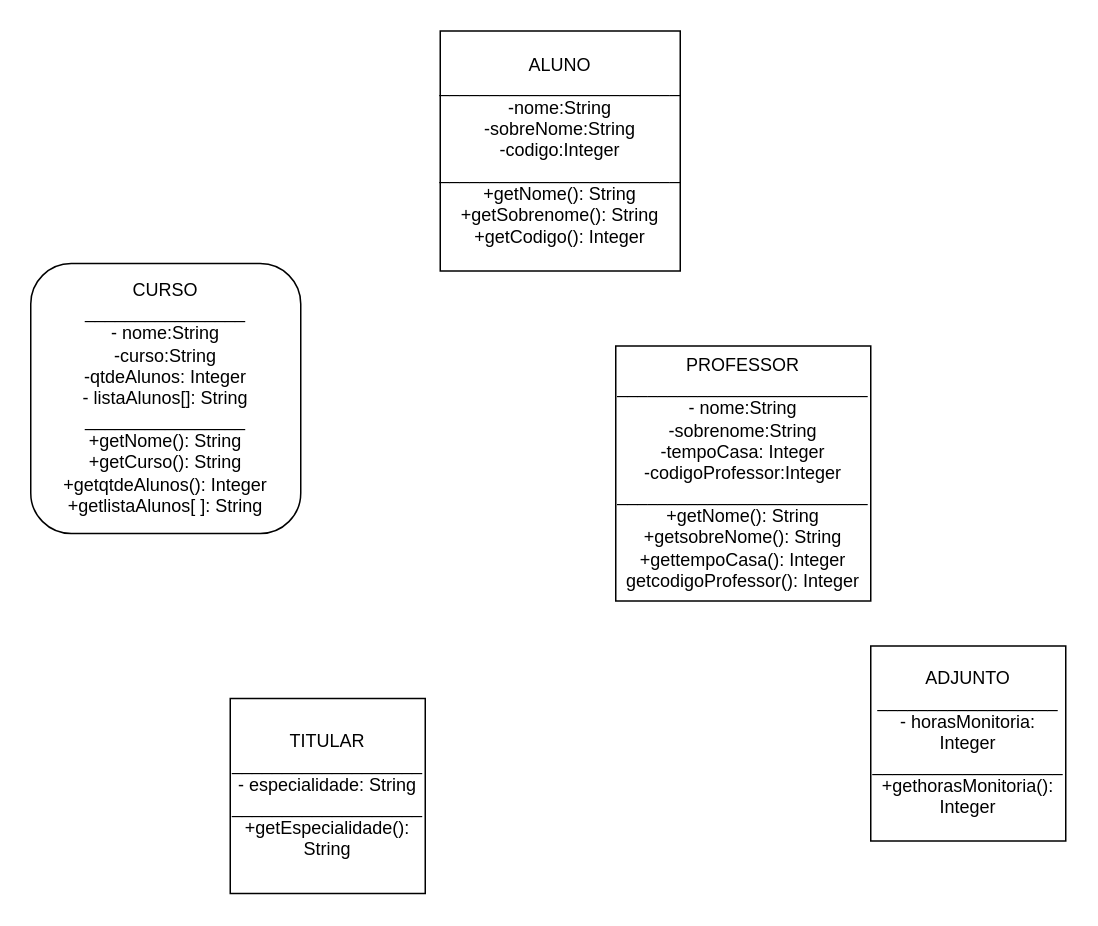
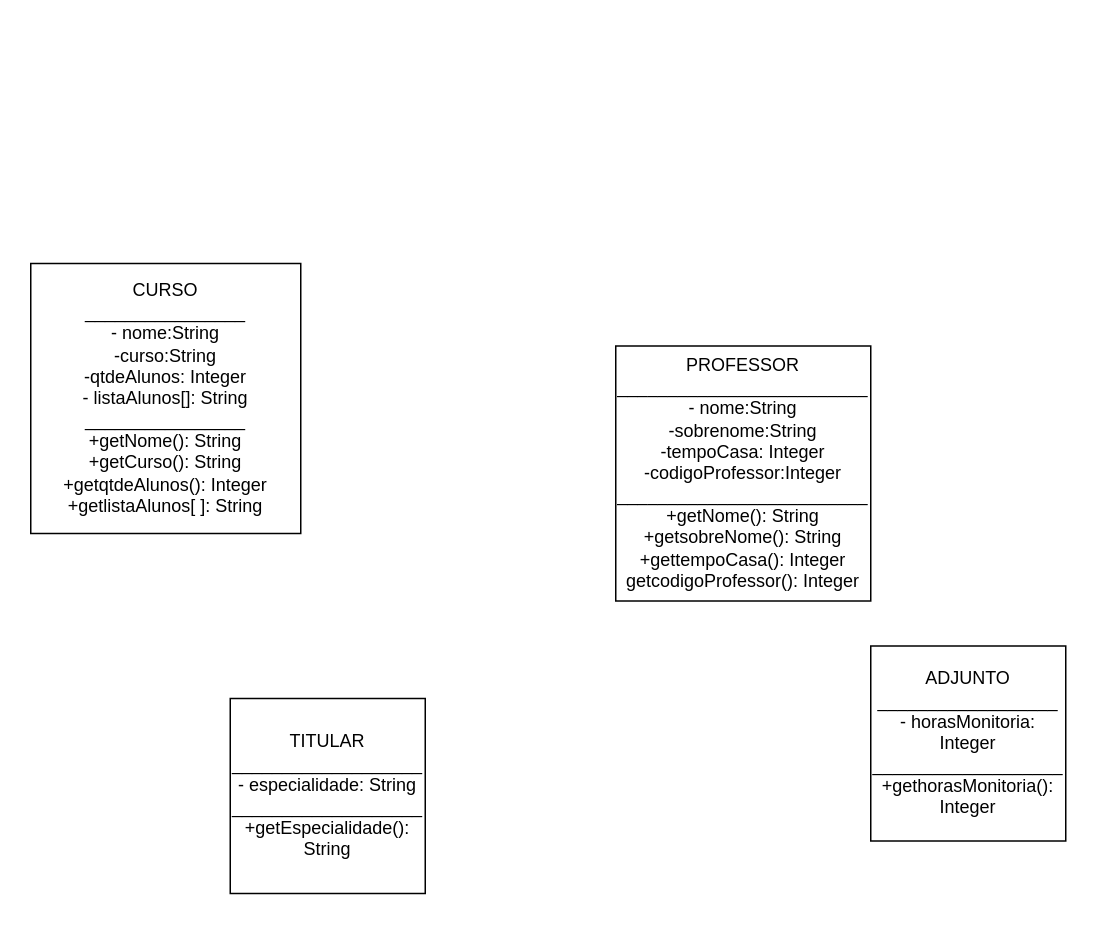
(560, 151) -> none
(166, 398) -> (166, 398)
